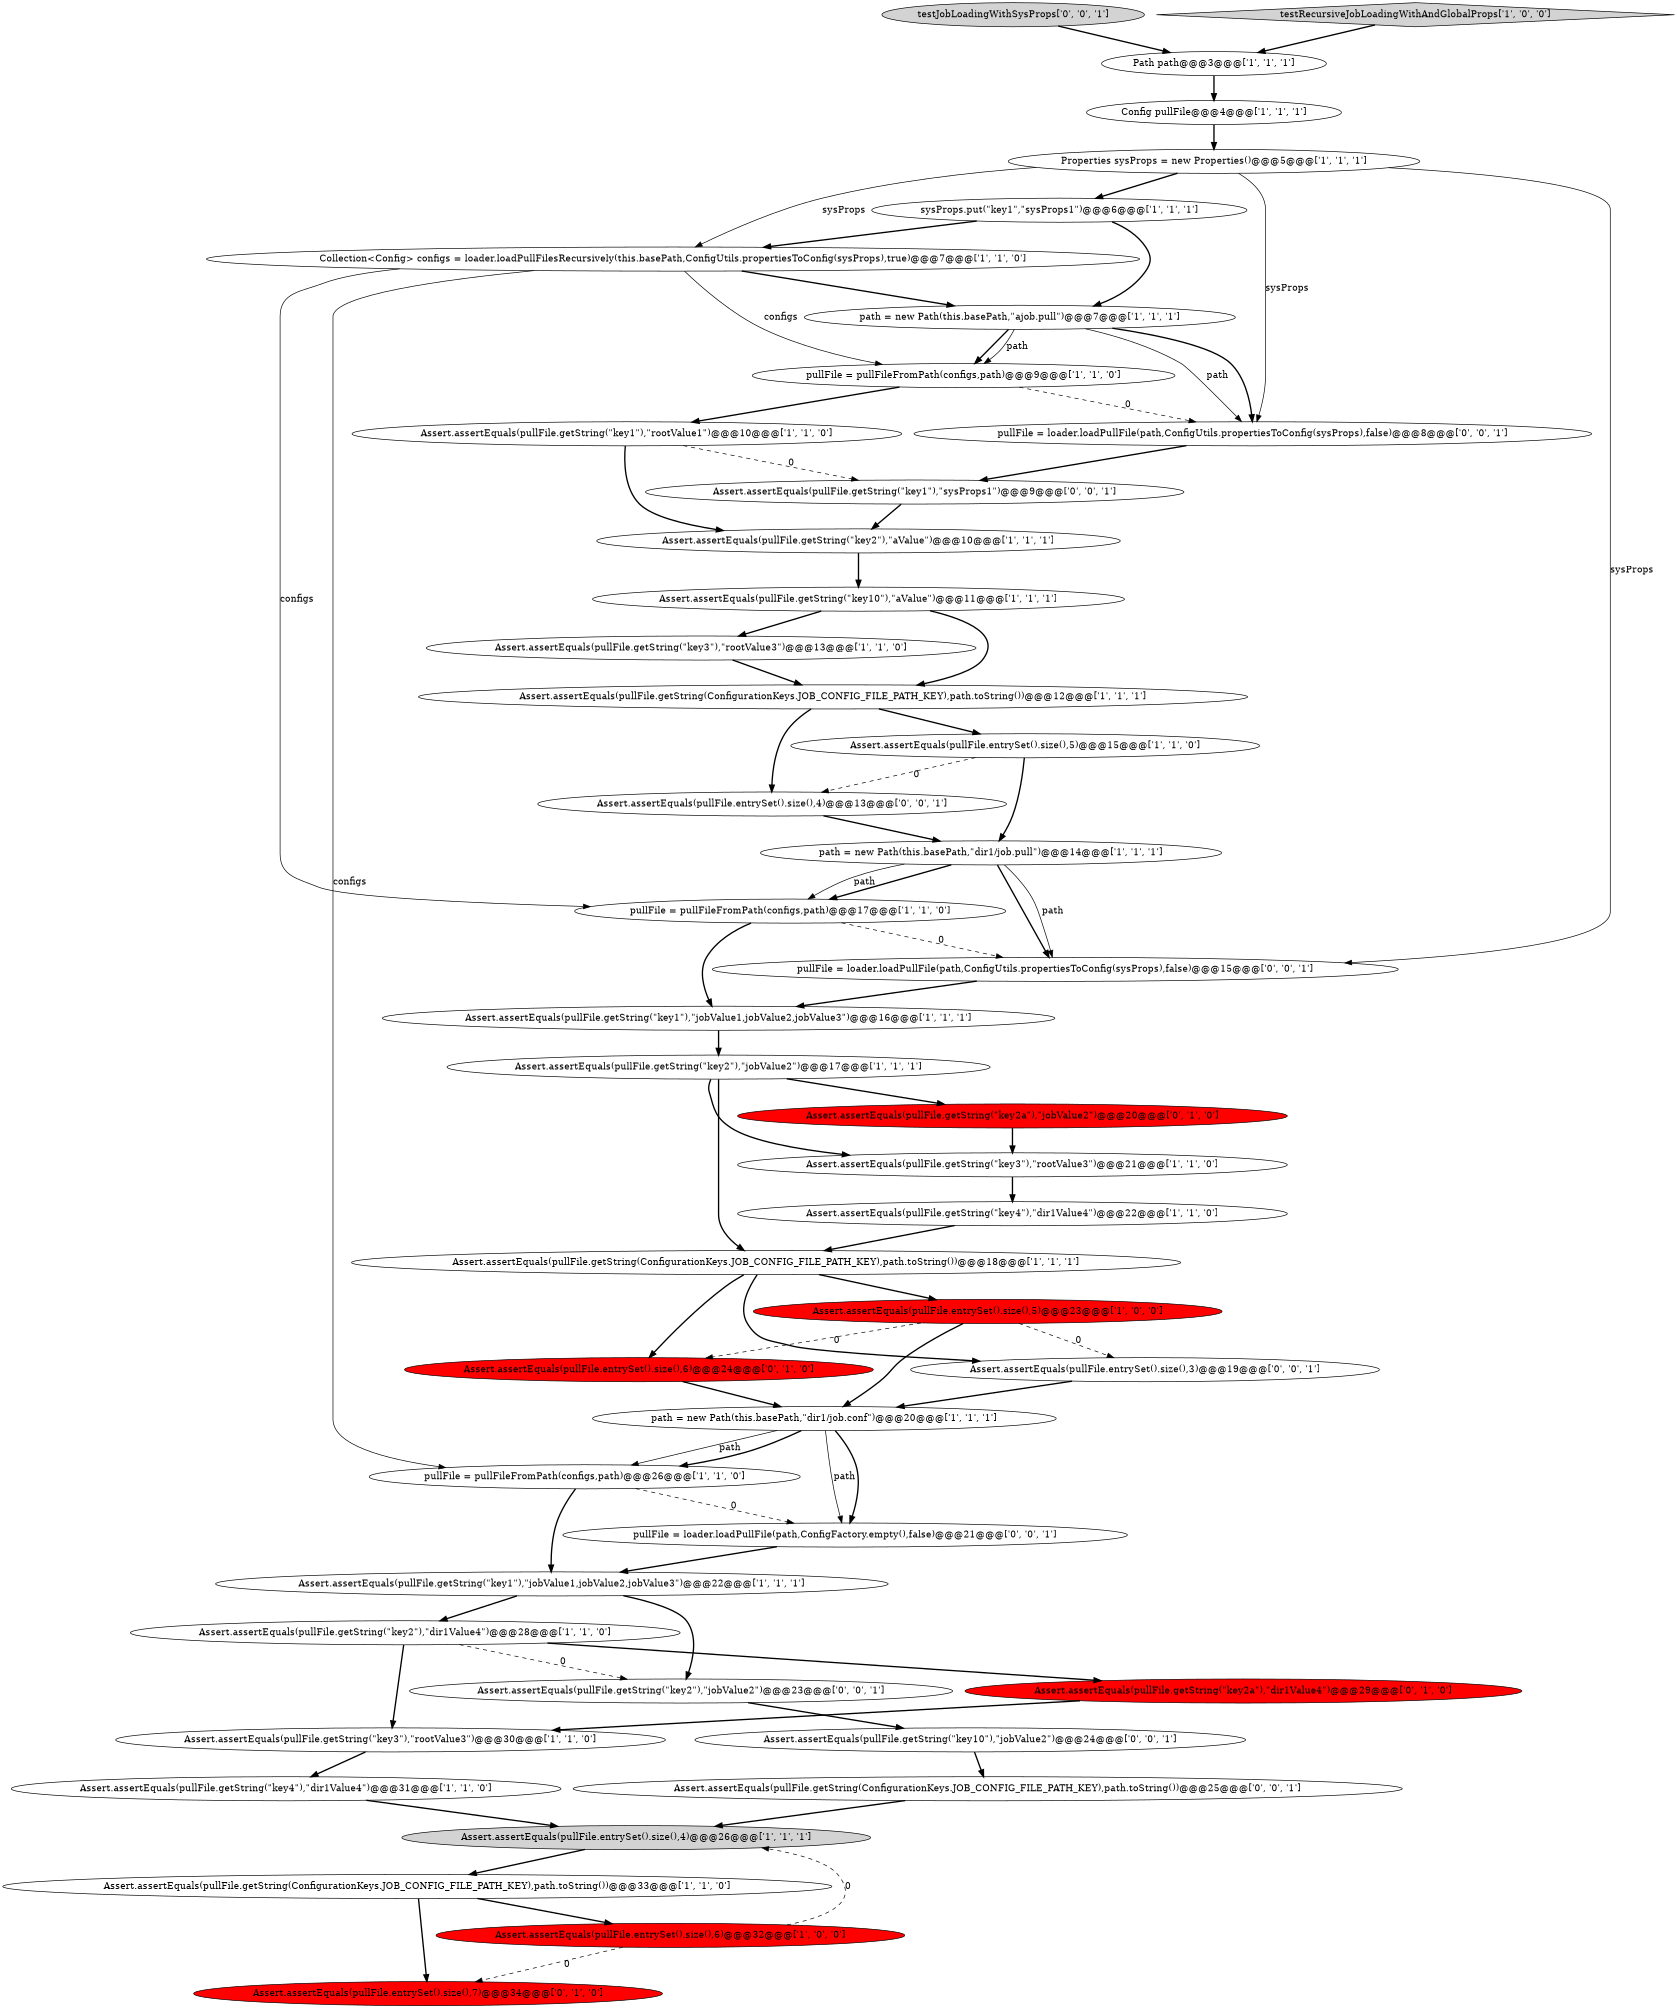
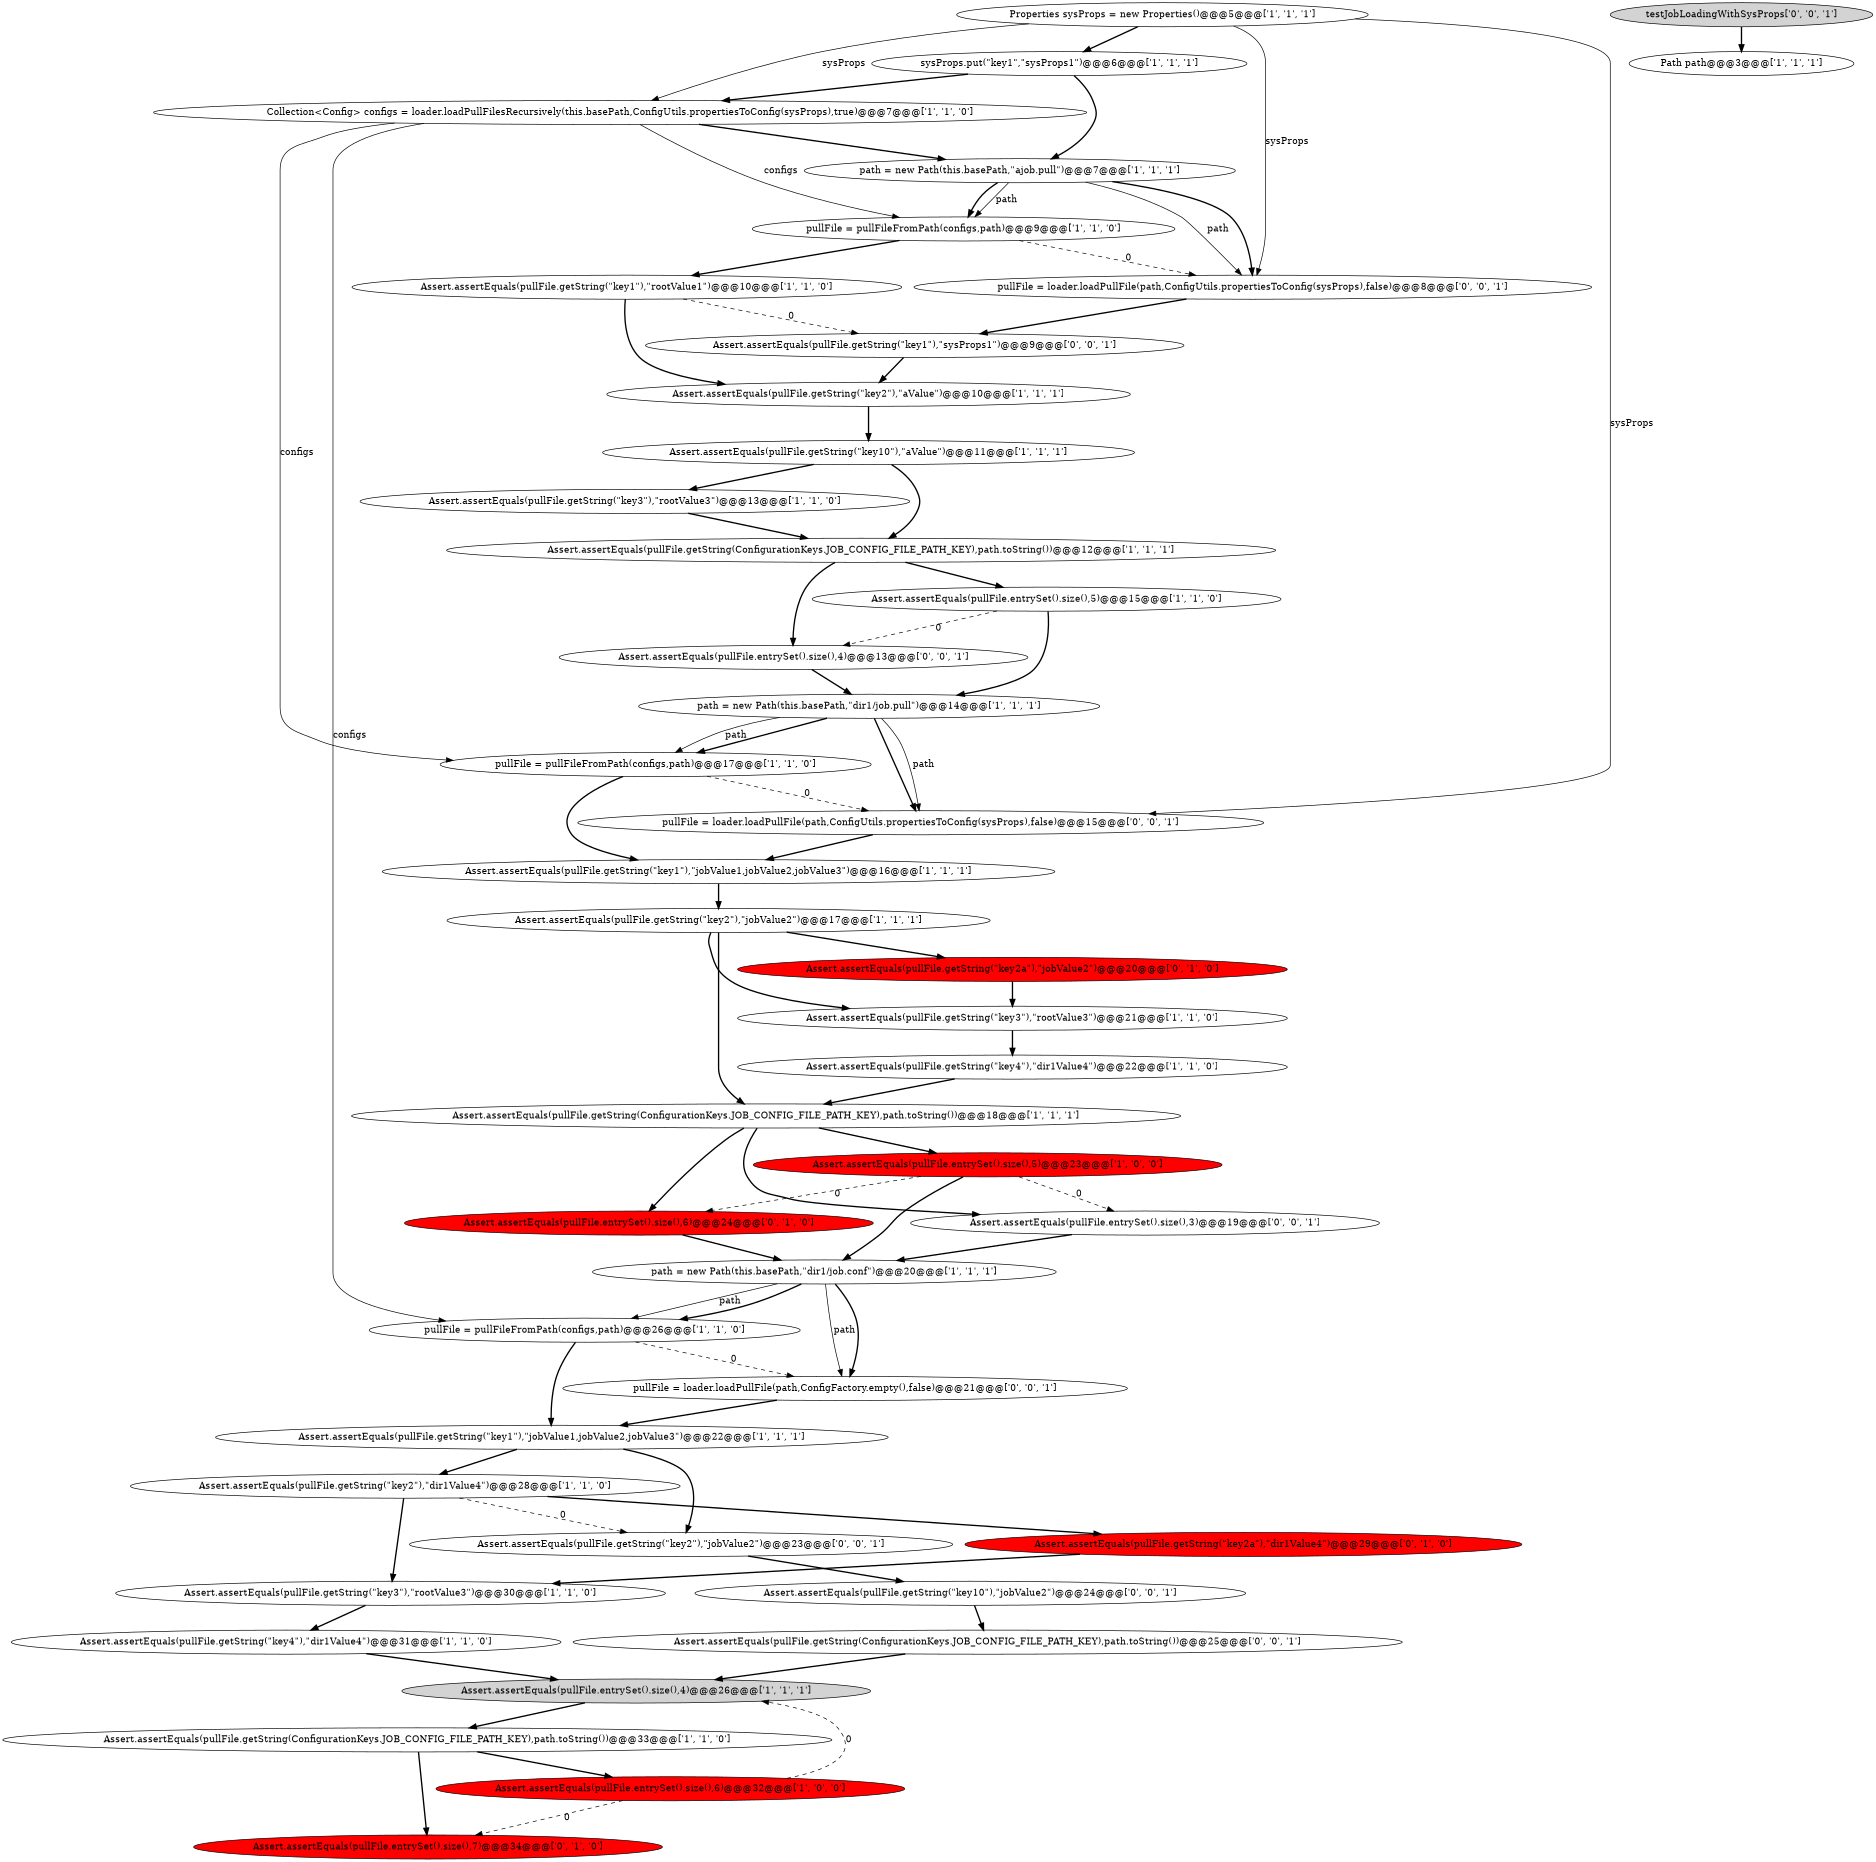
(1415, 15) -> none
(1214, 112) -> none
